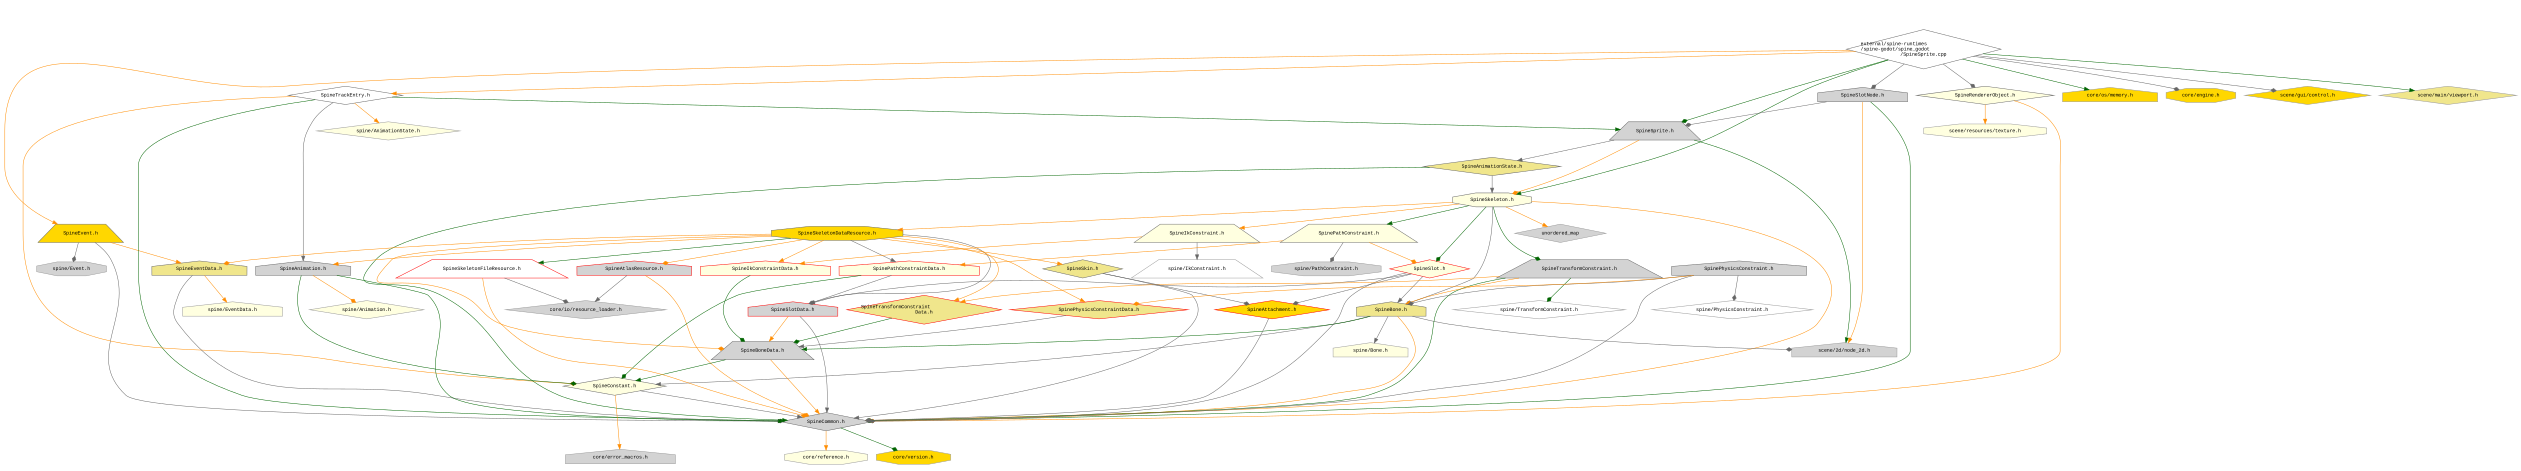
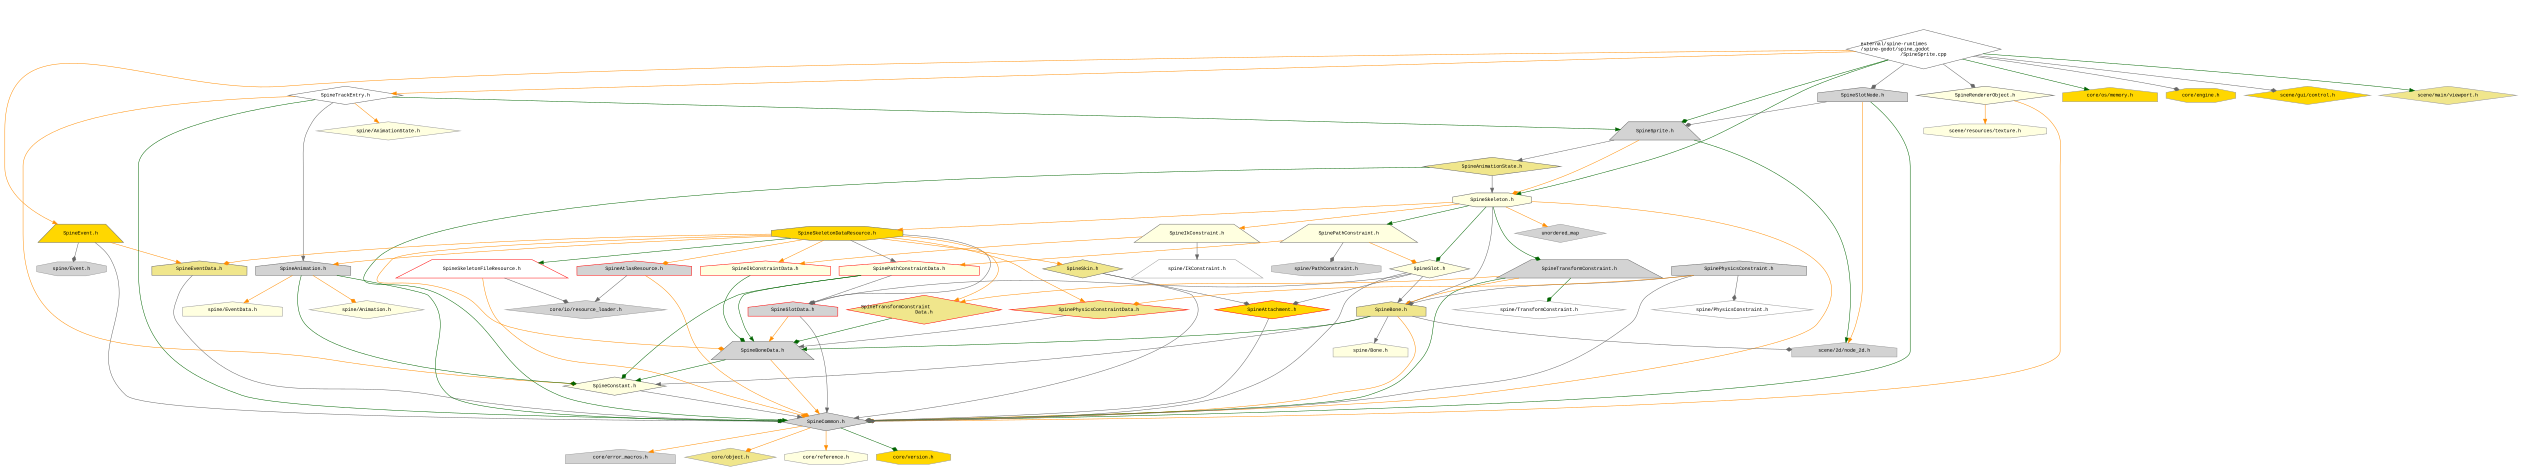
(1430, 269) -> (1430, 269)
(214, 287) -> (270, 288)
none -> (741, 299)
(618, 423) -> (728, 439)
none -> (730, 457)
